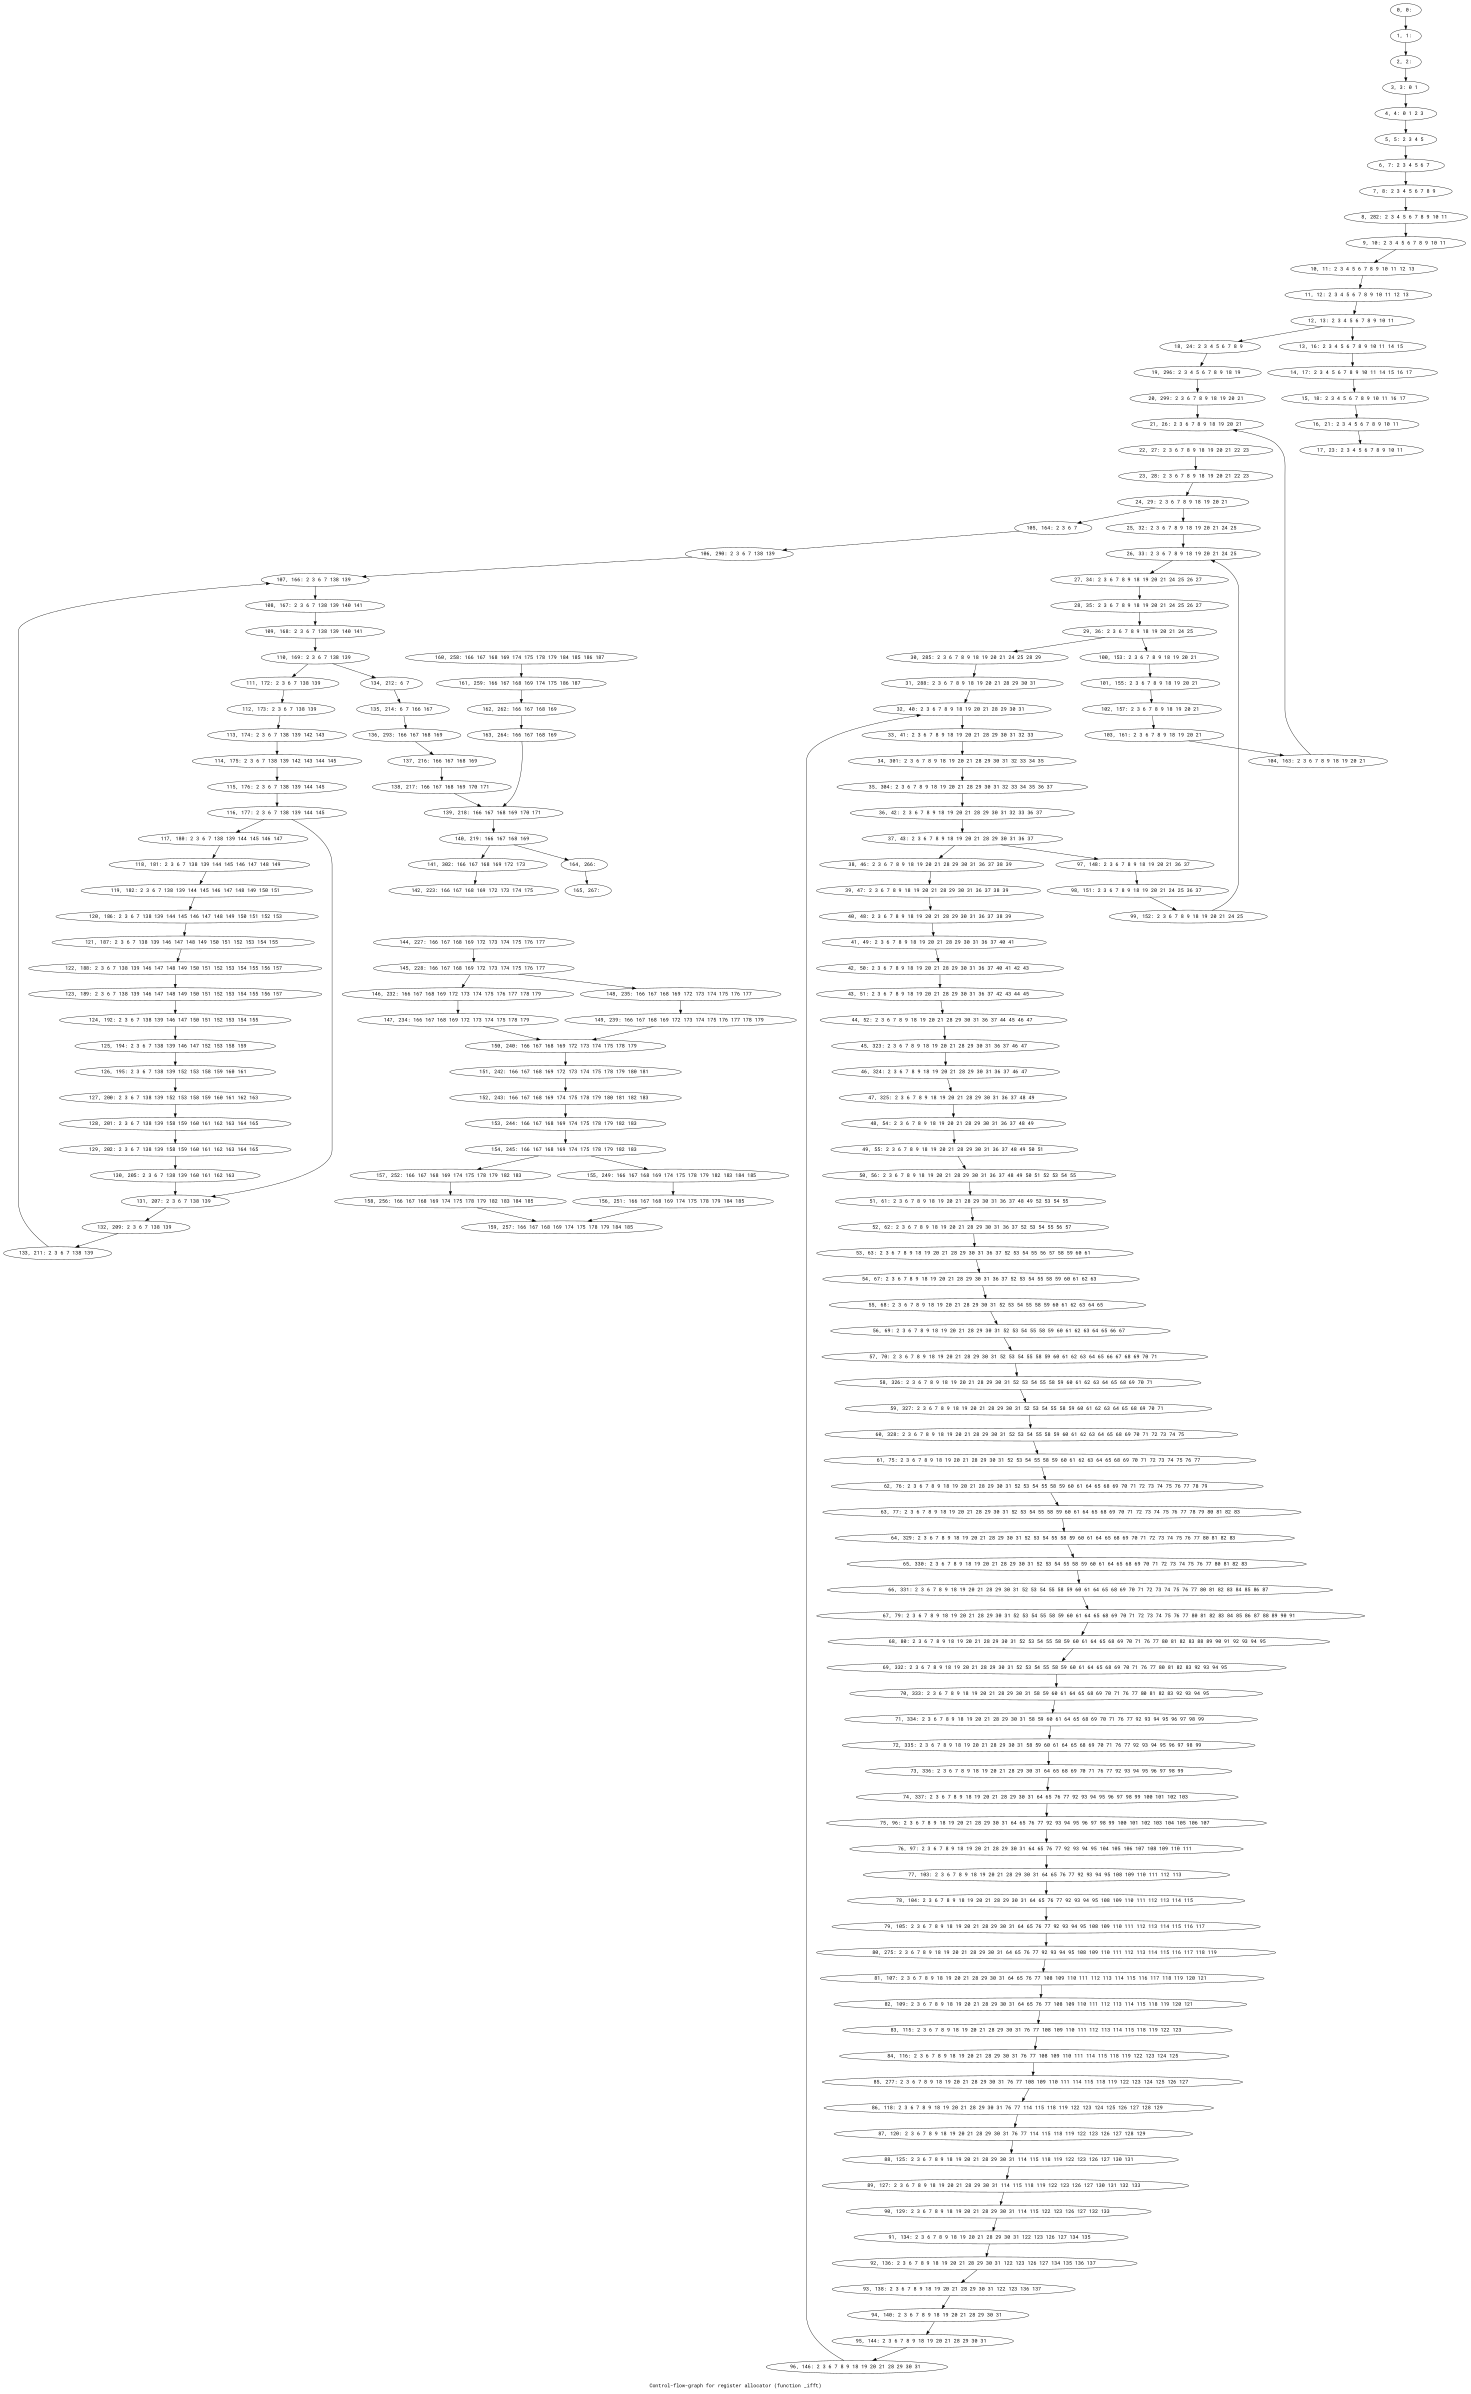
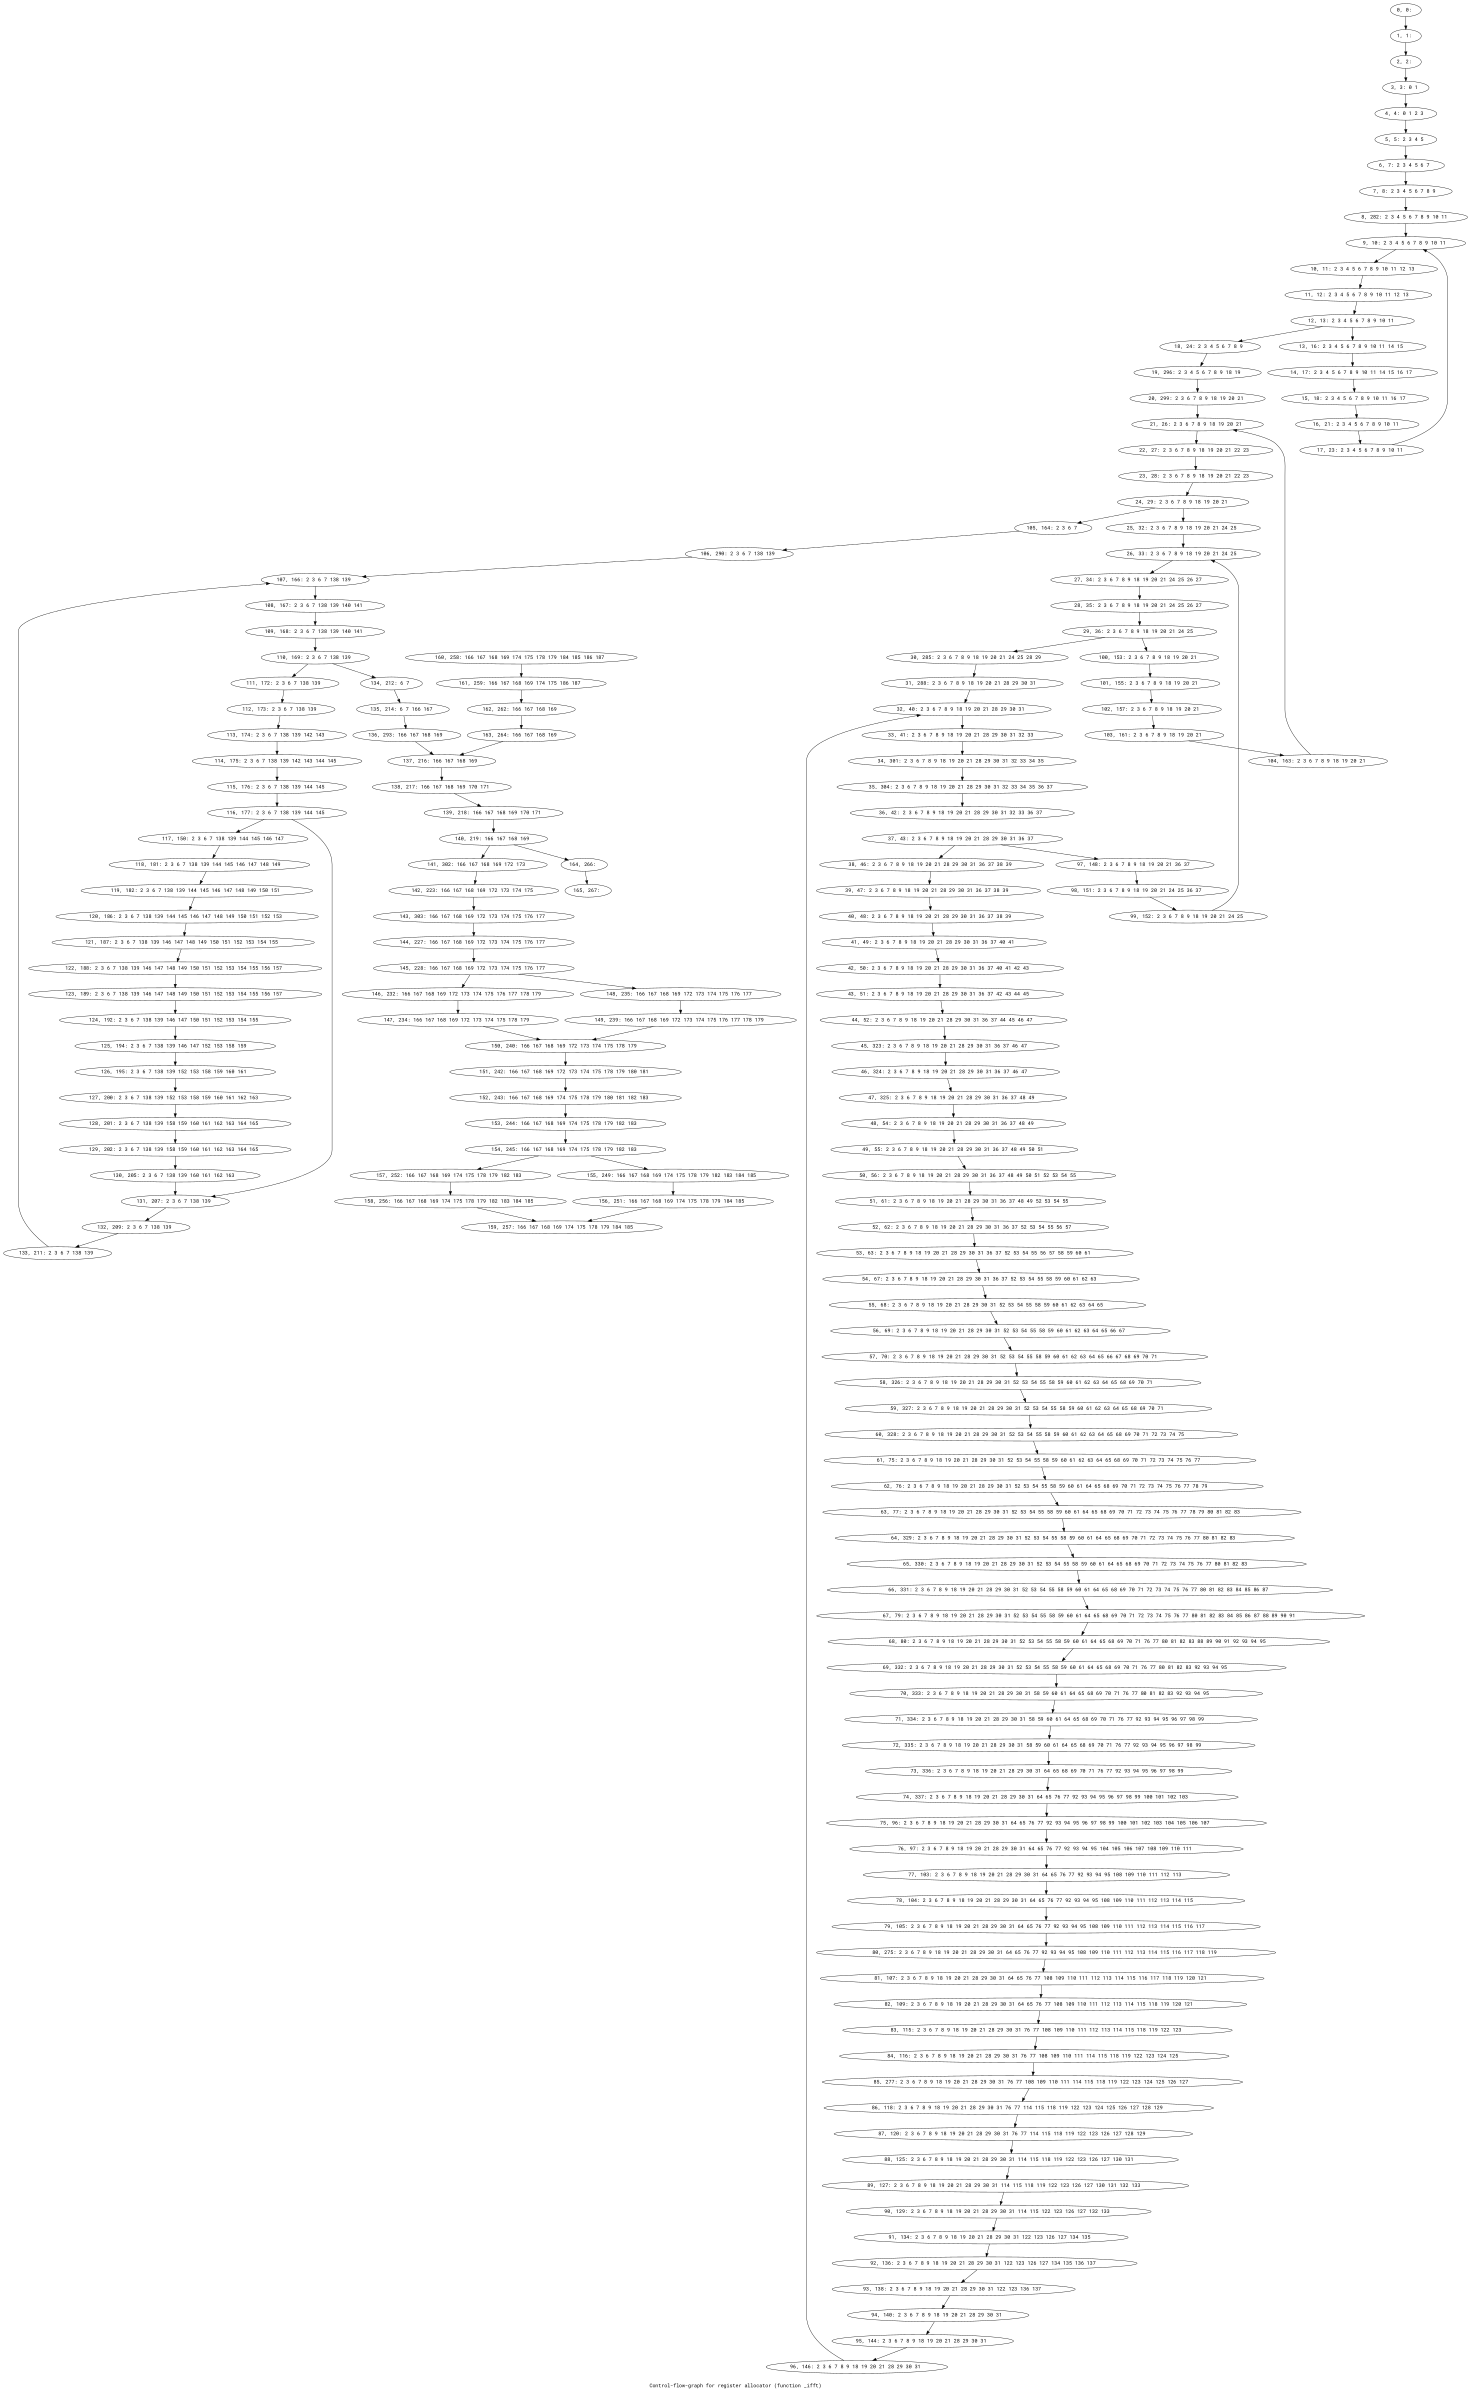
none -> (1448, 359)
none -> (1197, 436)
(520, 775) -> (483, 748)
(962, 824) -> none
(223, 839) -> (223, 839)
none -> (474, 917)
